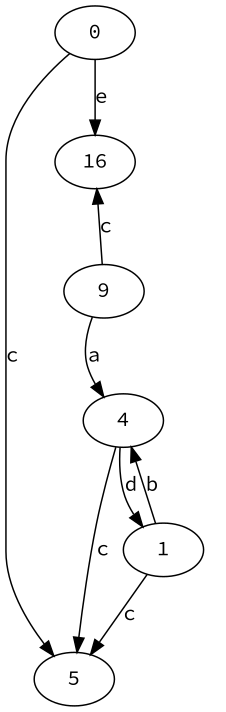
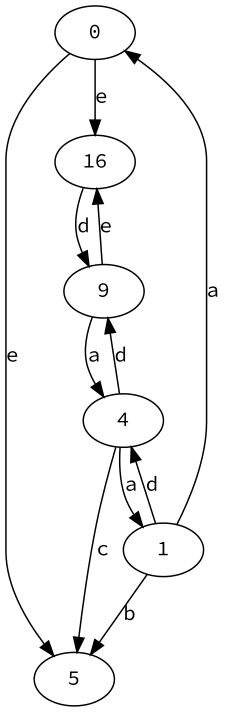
none -> (76, 221)
(106, 227) -> (106, 227)
none -> (207, 282)
(13, 356) -> (13, 356)
none -> (115, 363)
(132, 485) -> (132, 485)
(152, 485) -> (152, 485)
(130, 615) -> (130, 615)
